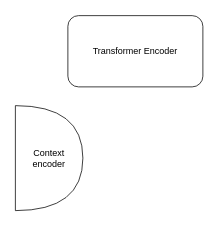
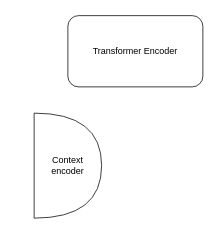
(49, 158) -> (68, 165)
